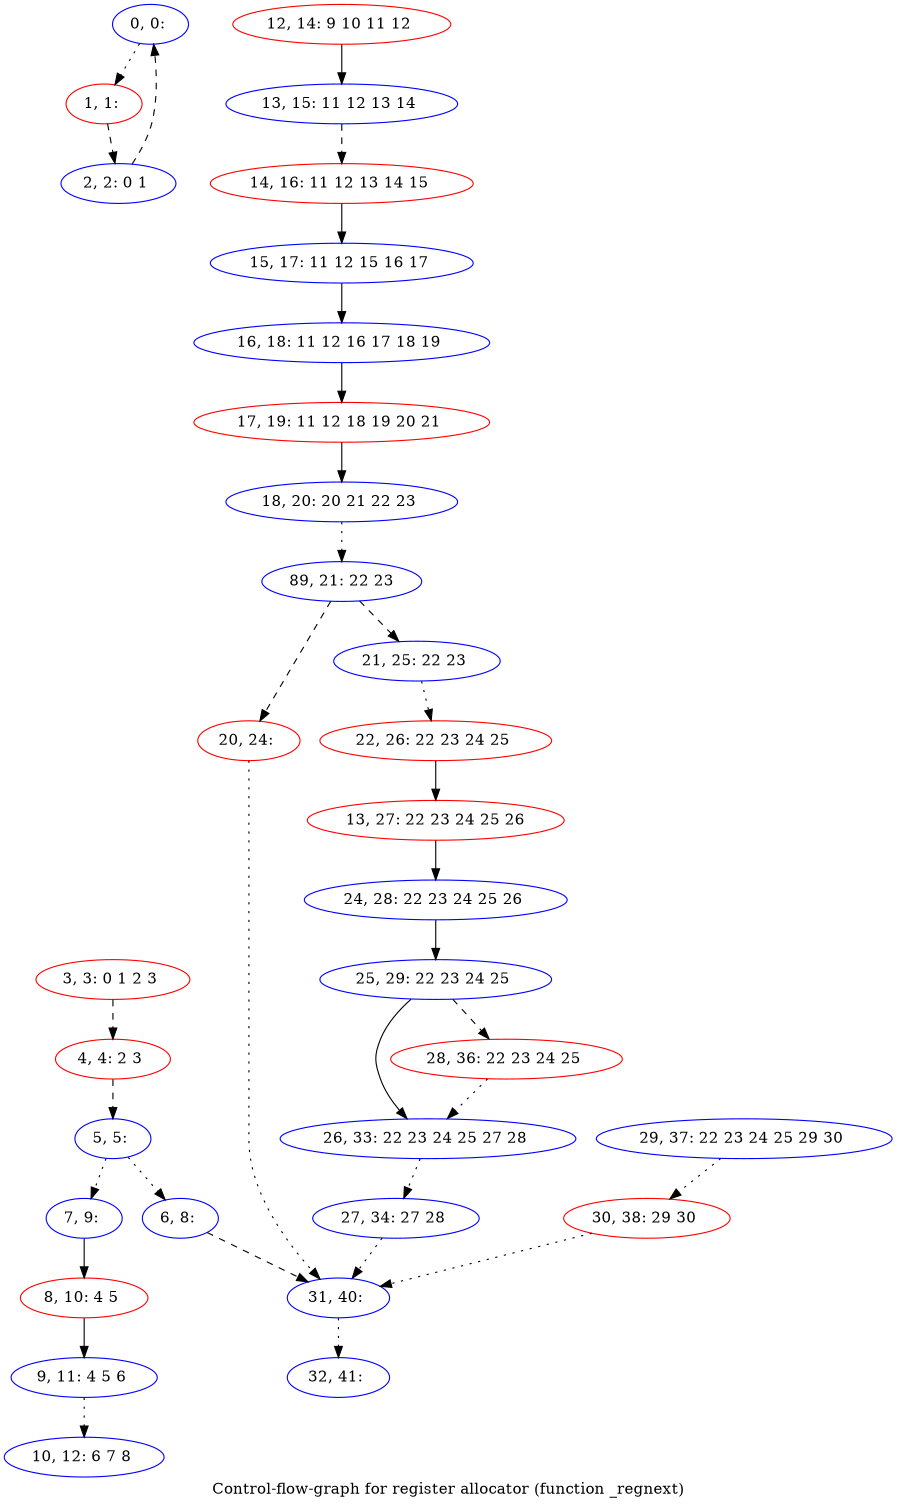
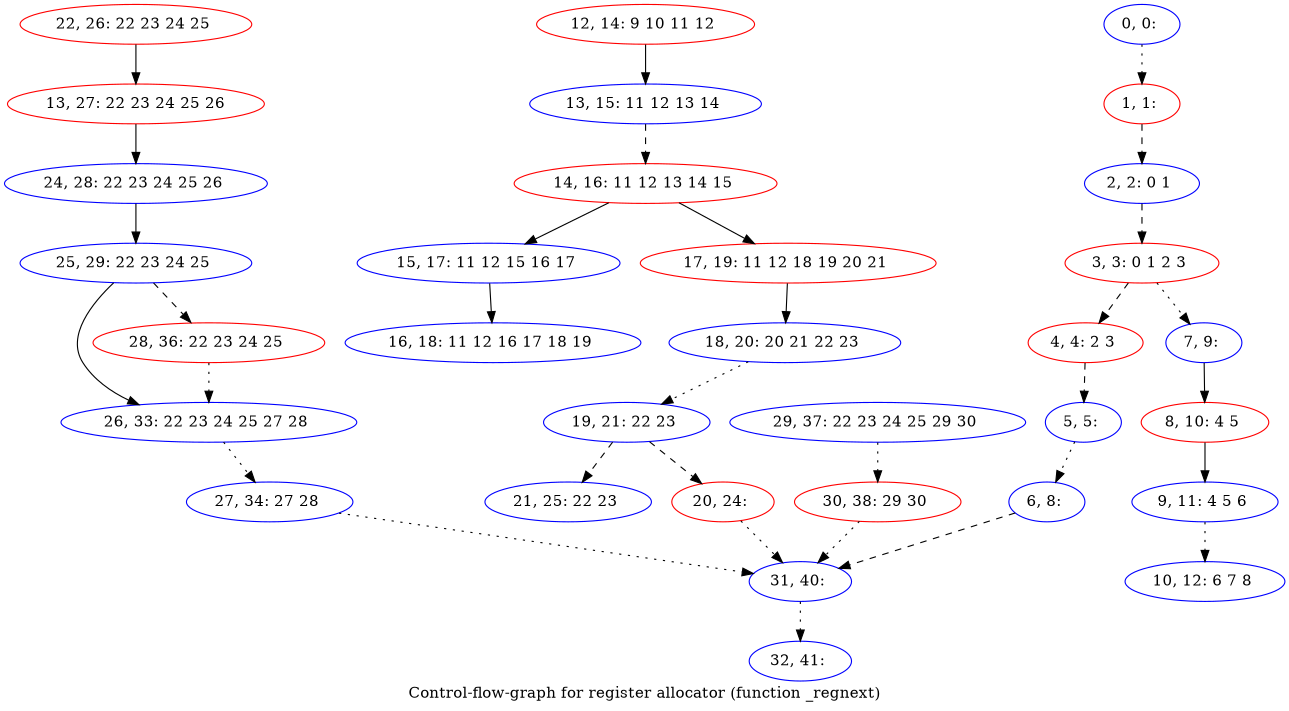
(154, 112) -> (1142, 218)
(342, 377) -> (712, 221)
(342, 582) -> (627, 422)
(425, 696) -> none
(100, 1173) -> (1170, 299)
